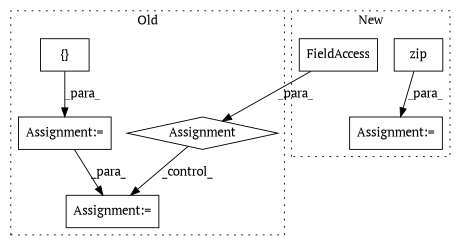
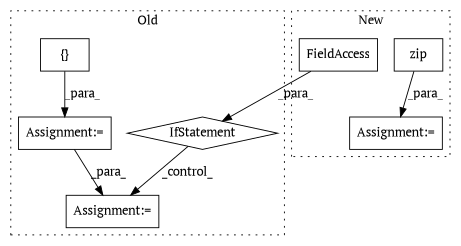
(202, 133) -> (202, 133)
